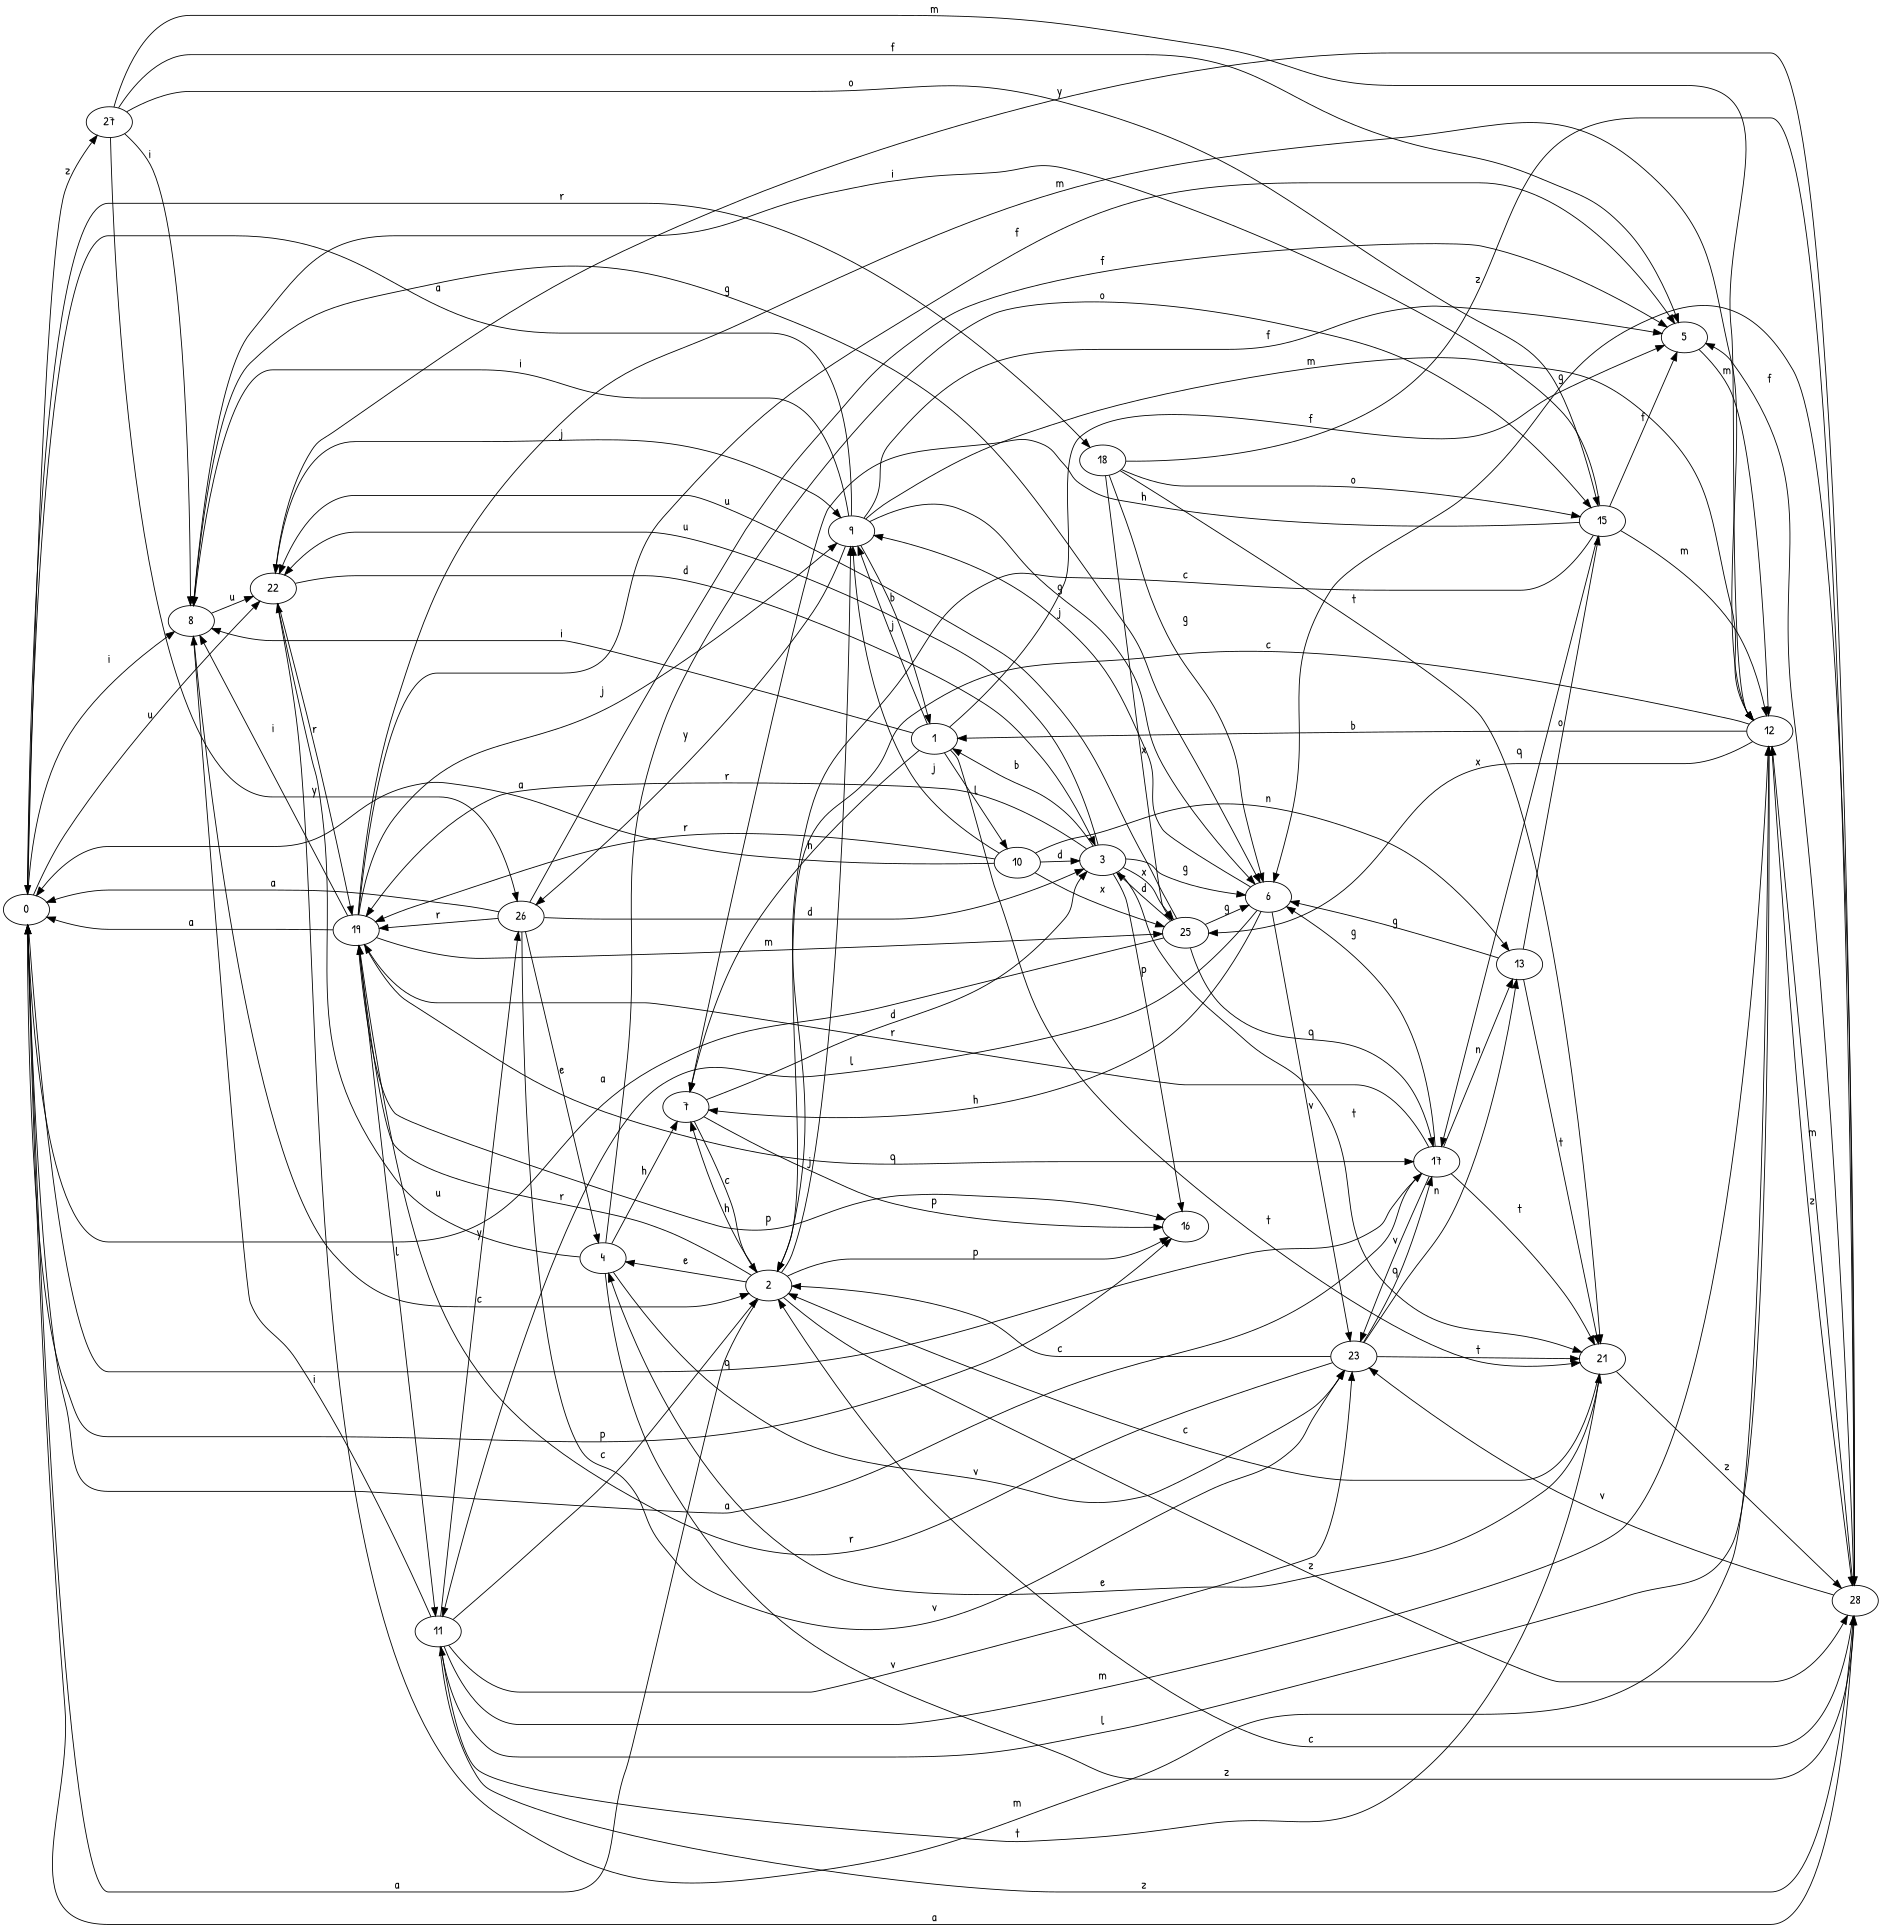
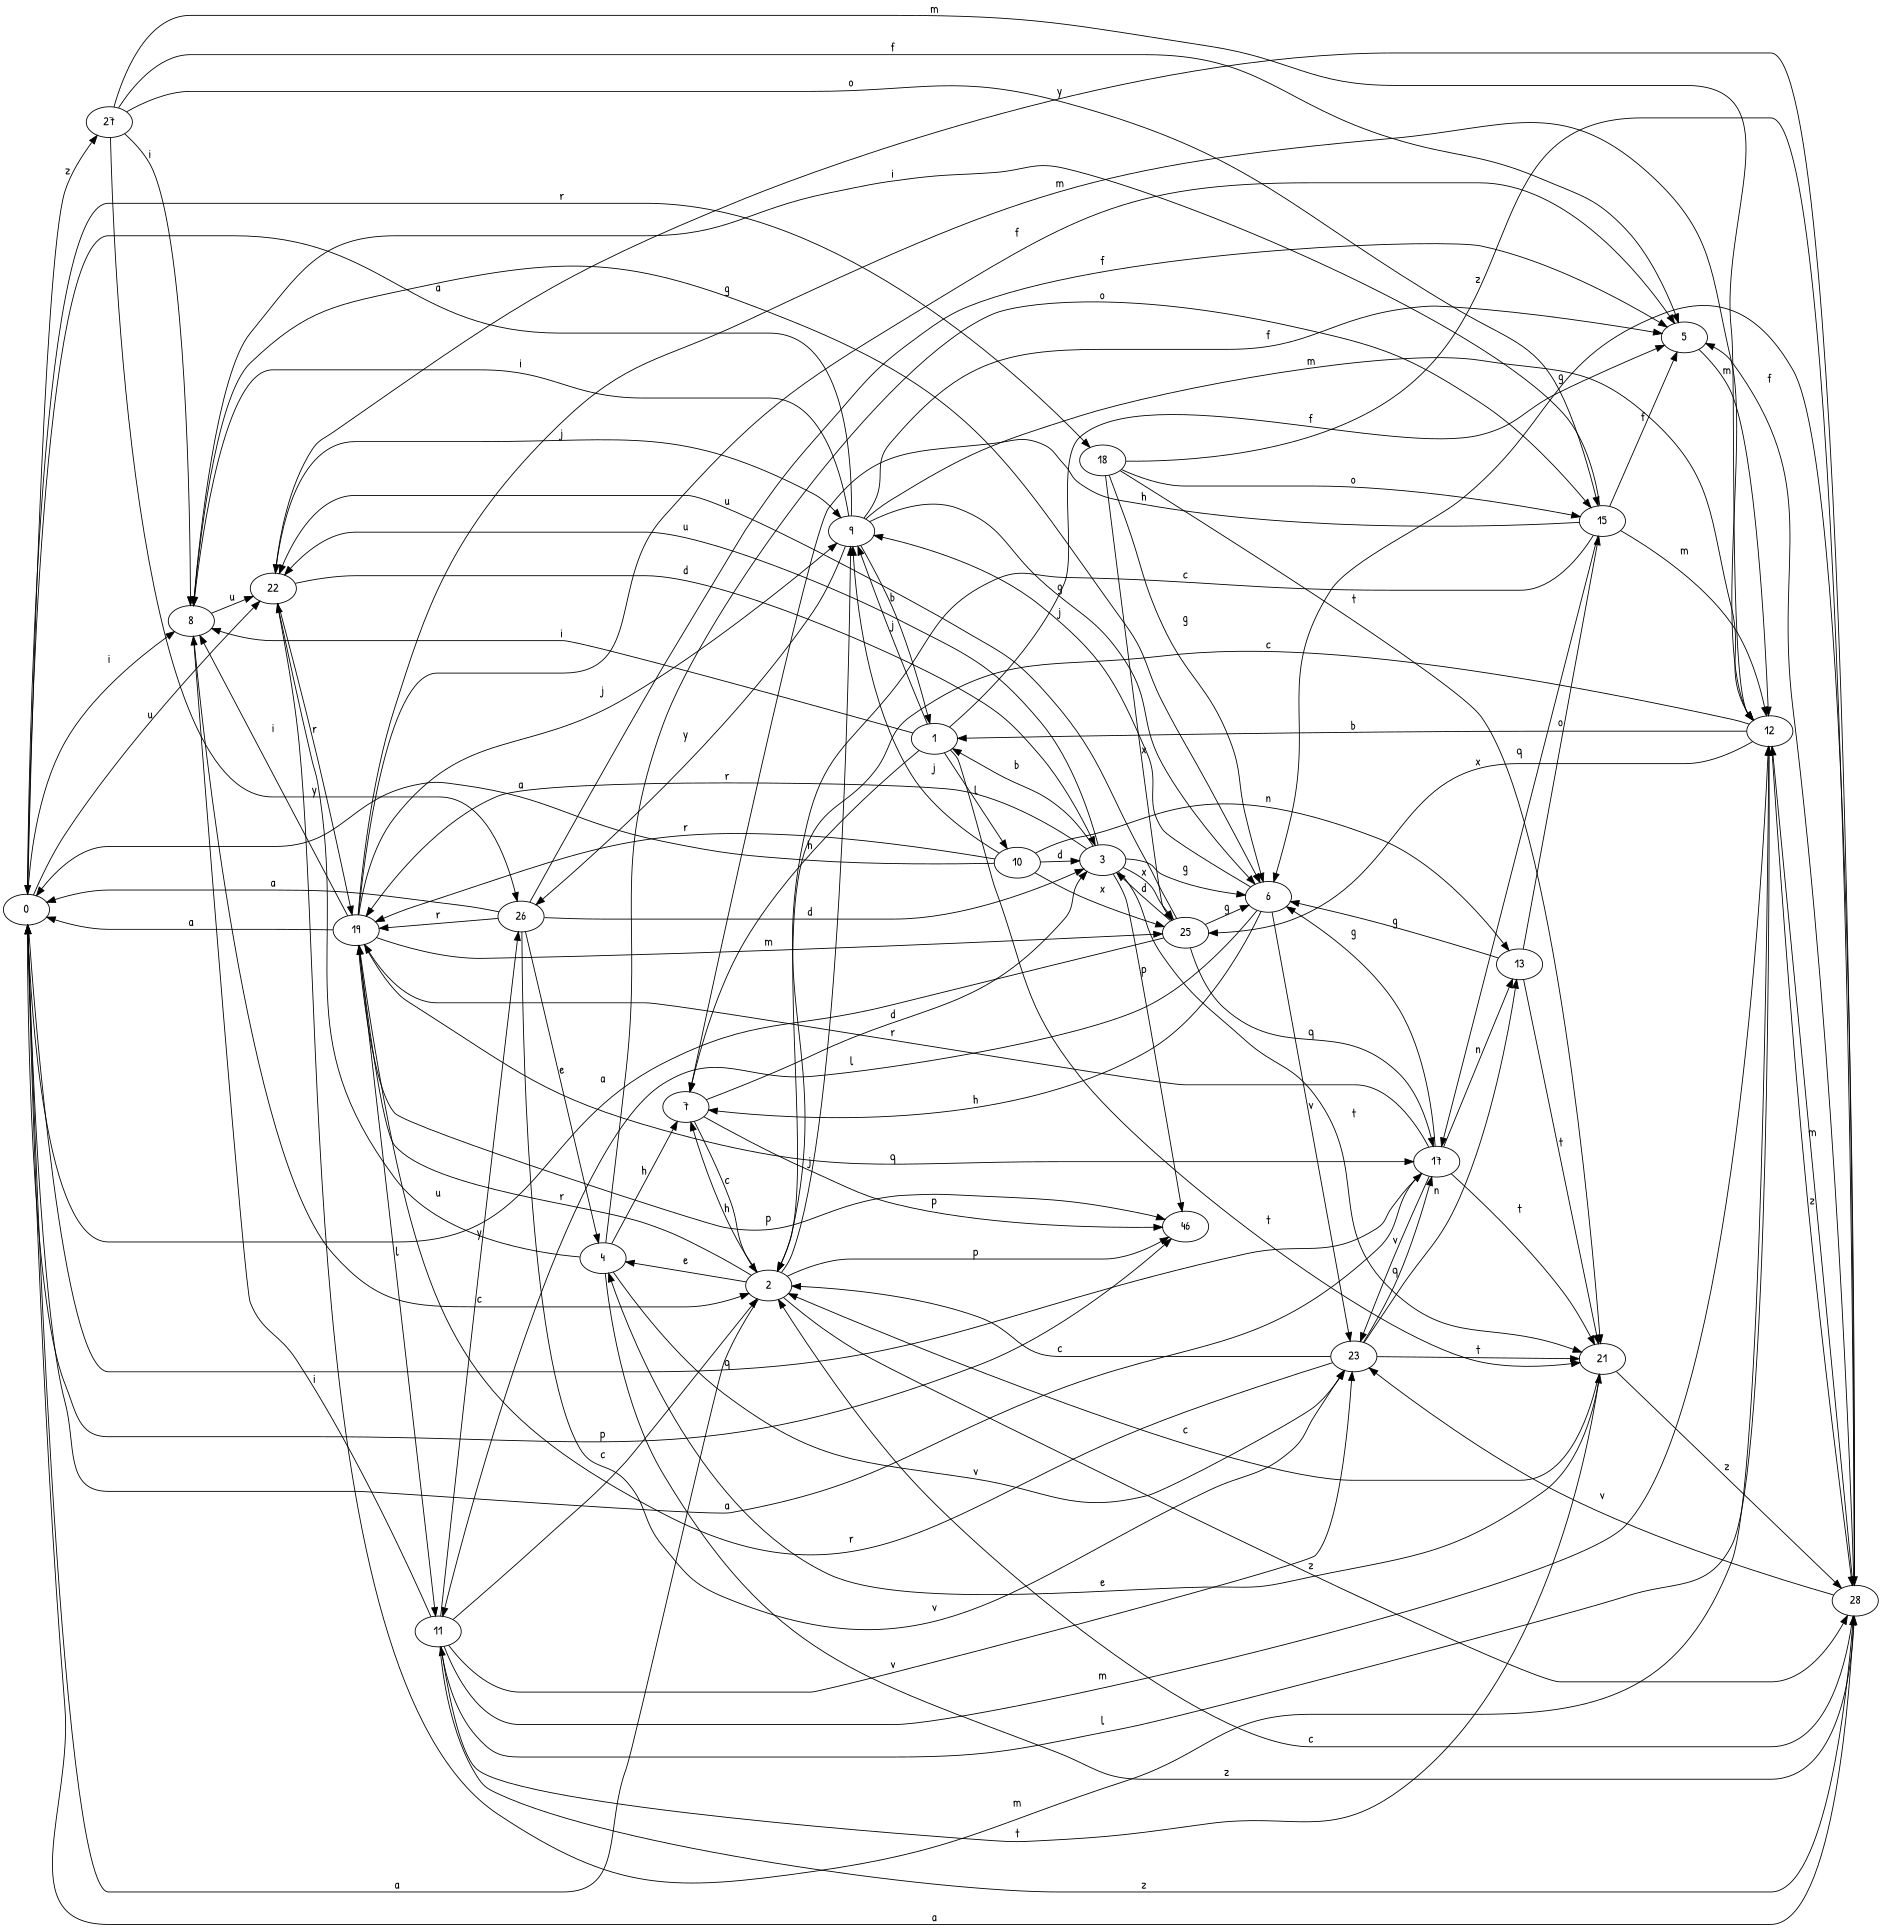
(1186, 1227) -> (1186, 1227)
